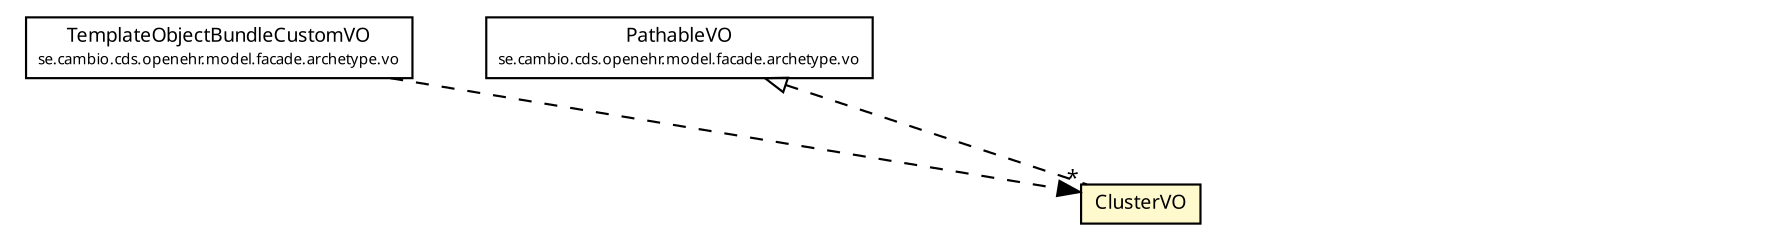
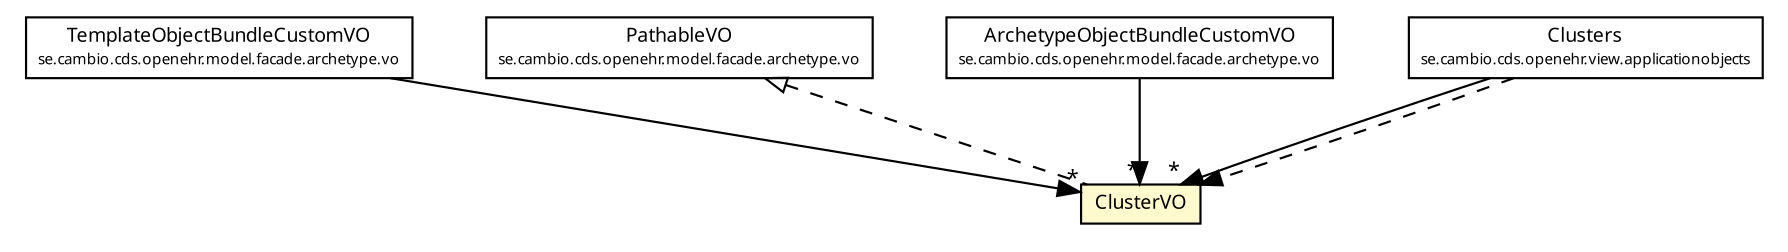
none -> (1140, 48)
none -> (1585, 48)
(724, 133) -> (724, 133)
